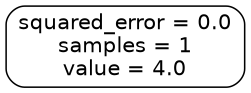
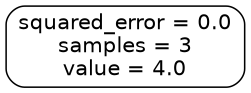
(125, 46) -> (125, 46)
